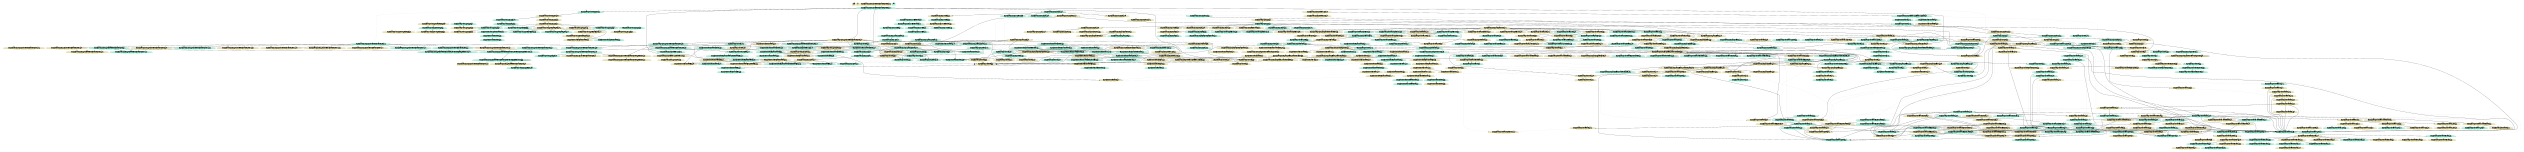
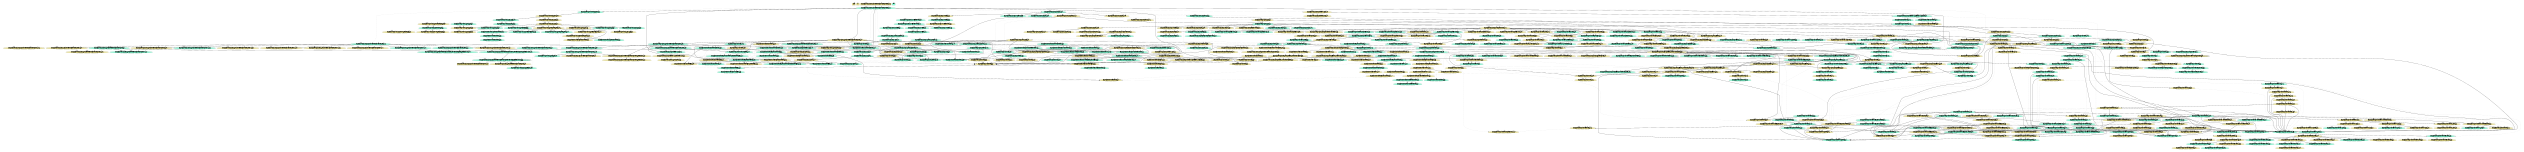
(1963, 68) -> (1963, 68)
(1436, 84) -> none
